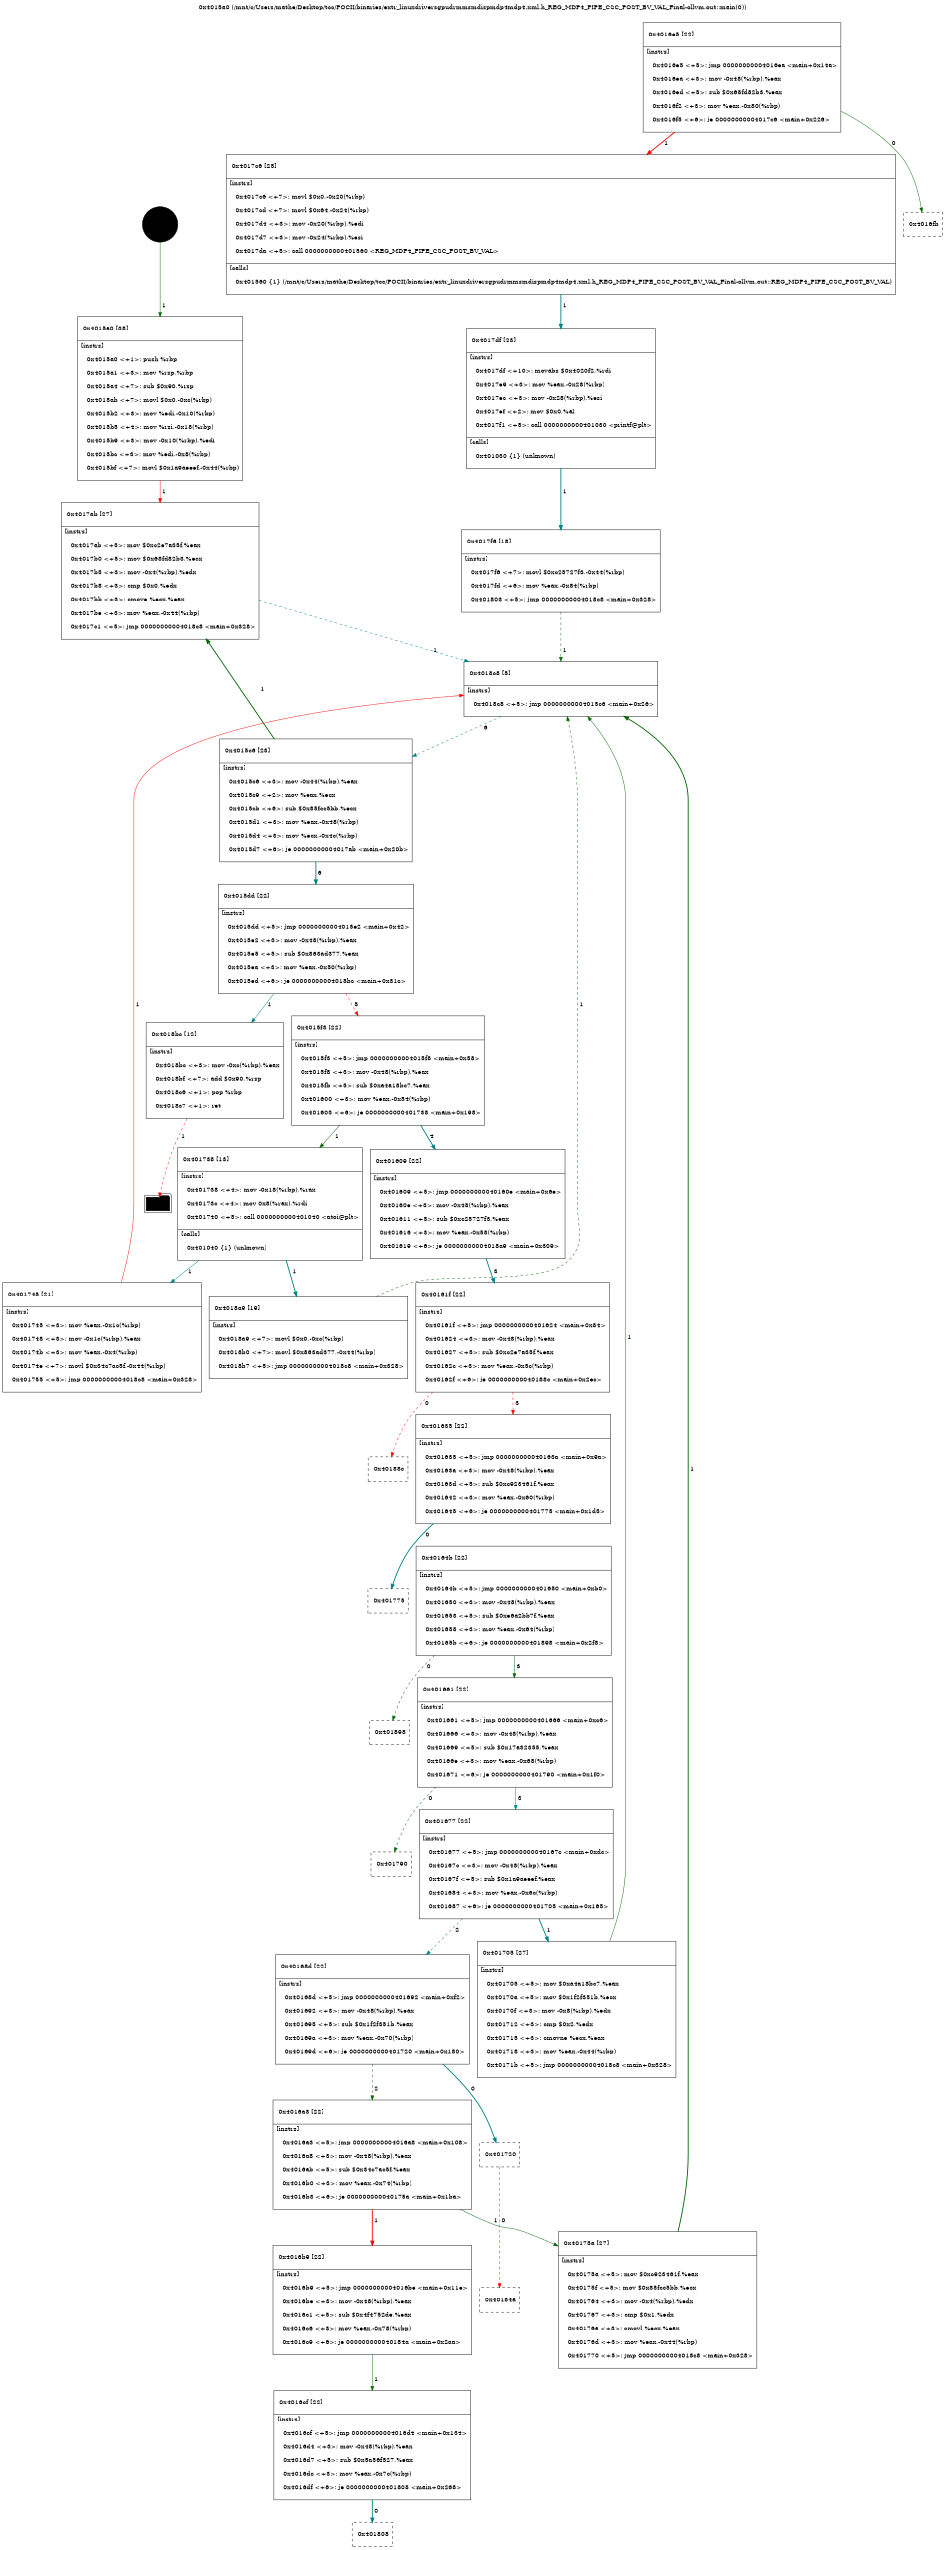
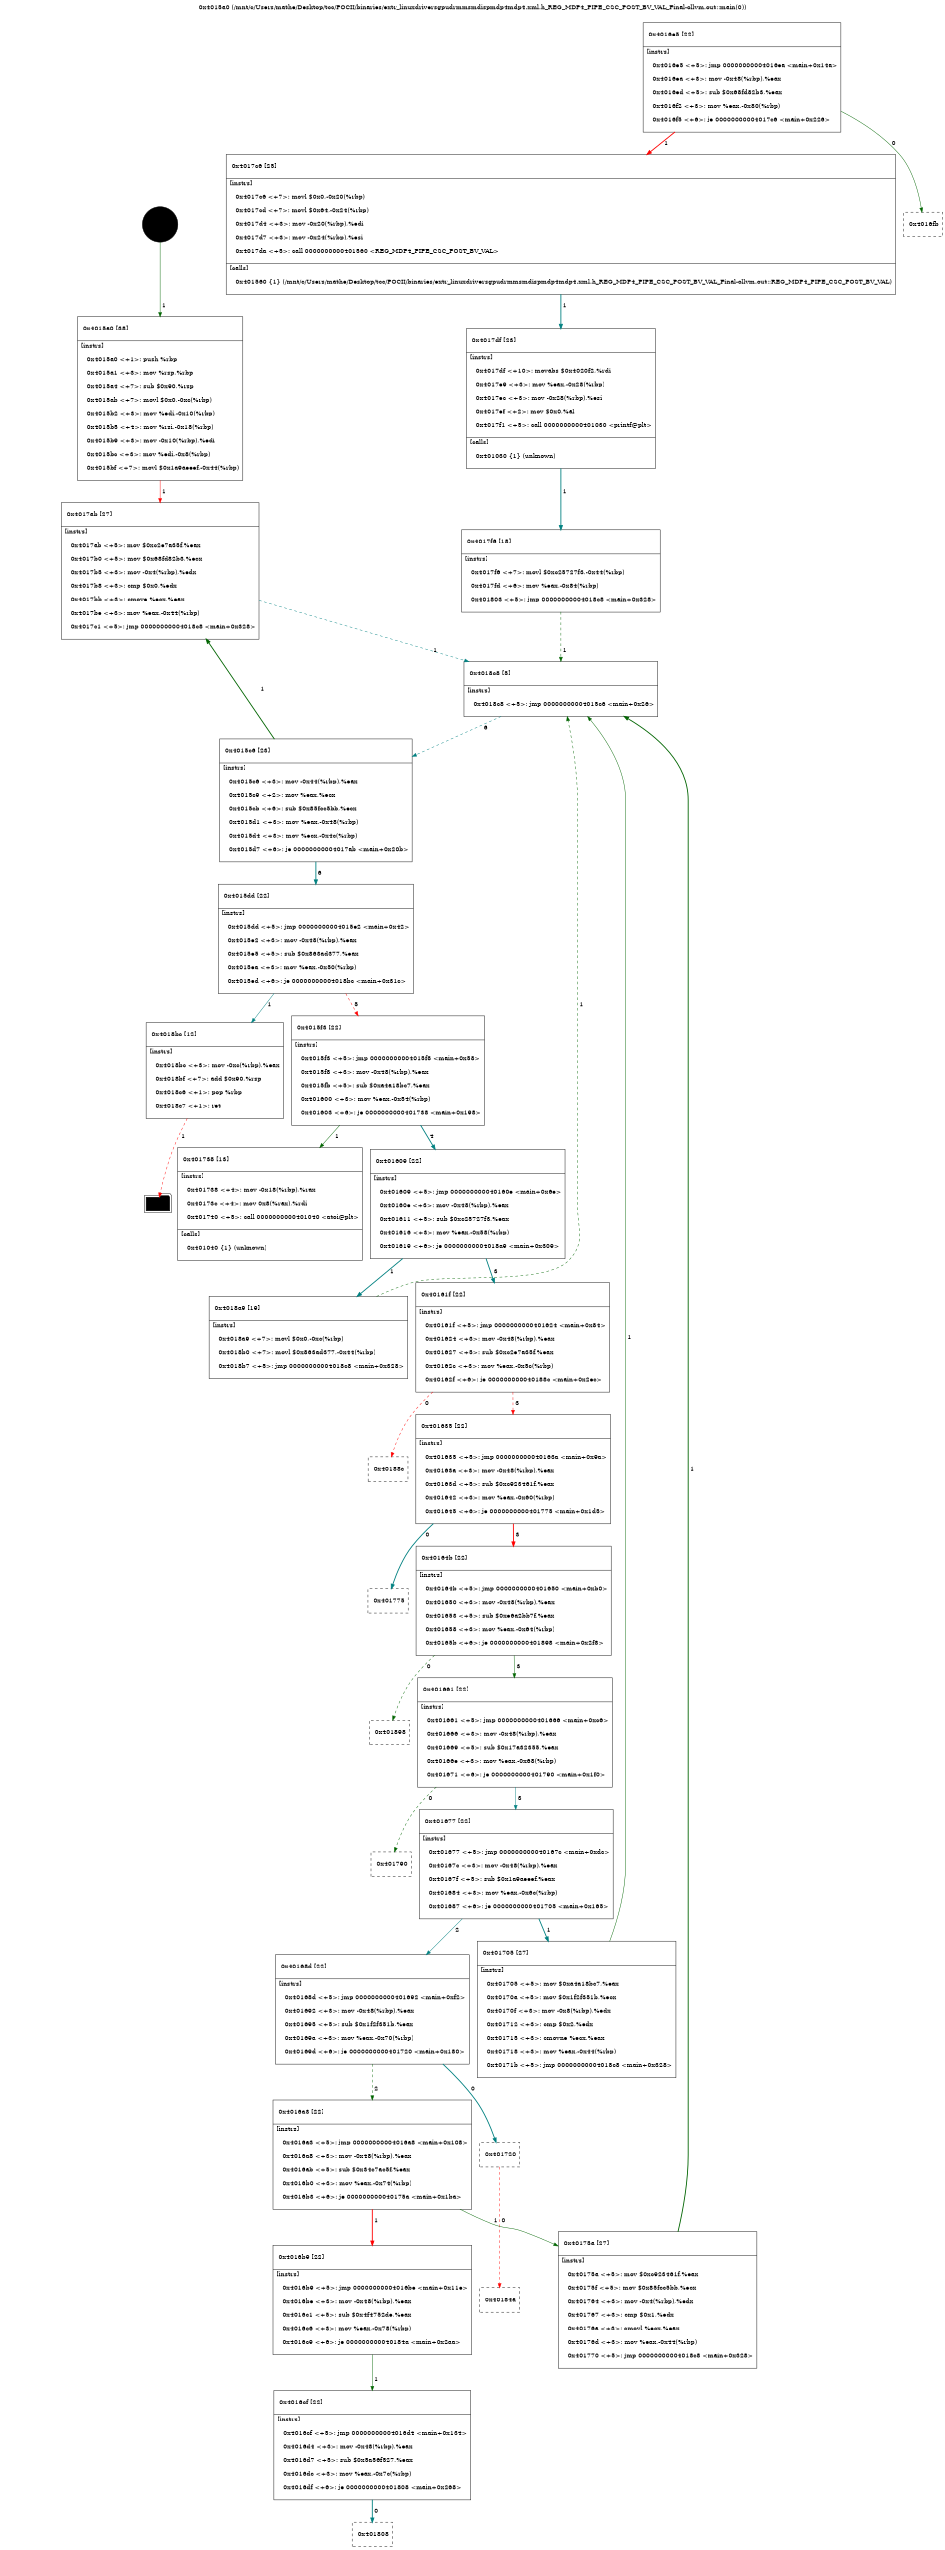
(291, 1276) -> (382, 1276)
(102, 1337) -> none
none -> (513, 1533)
(446, 1935) -> (446, 1935)
